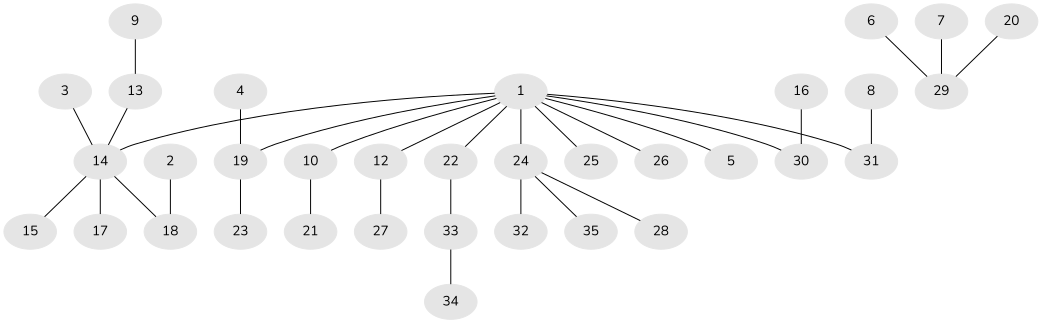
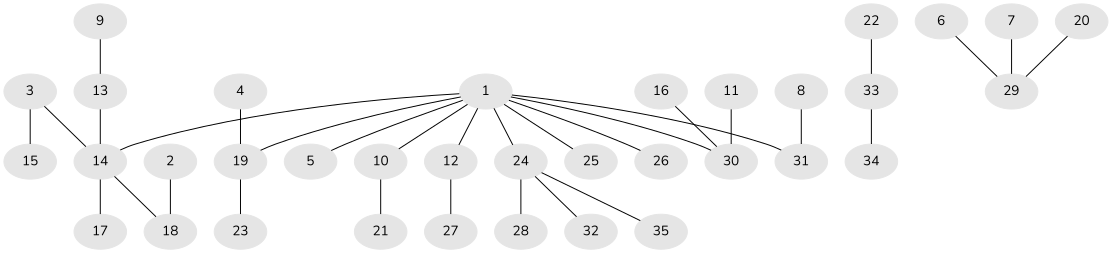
none -> (731, 92)
(486, 126) -> none
(65, 197) -> (30, 127)
